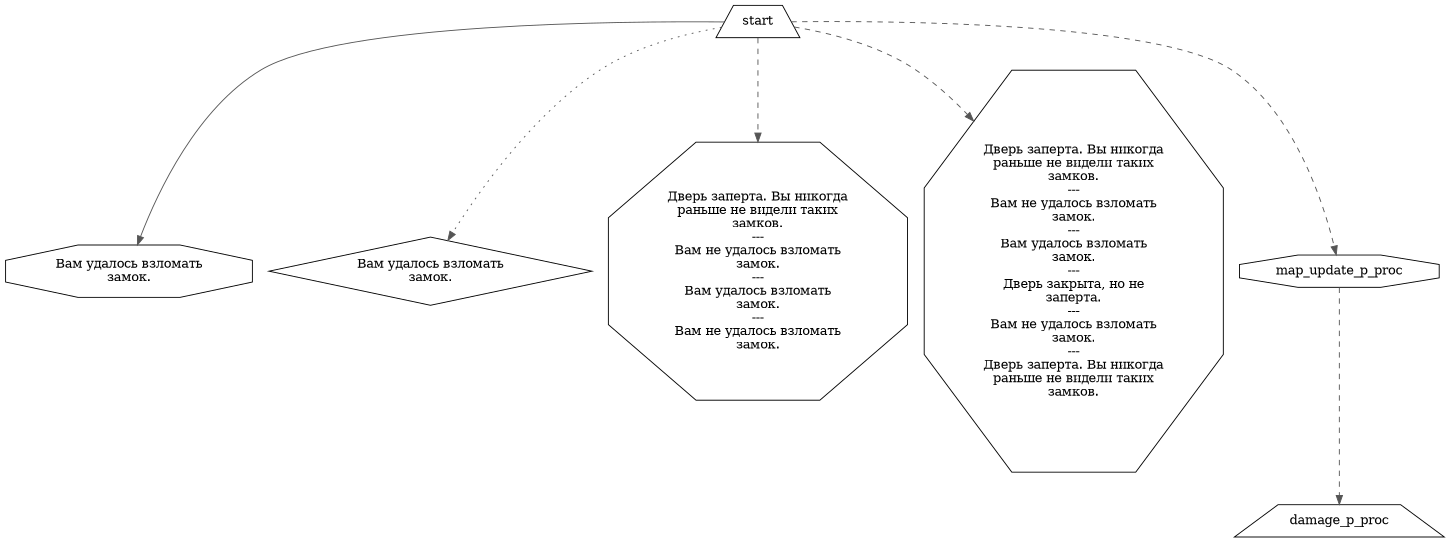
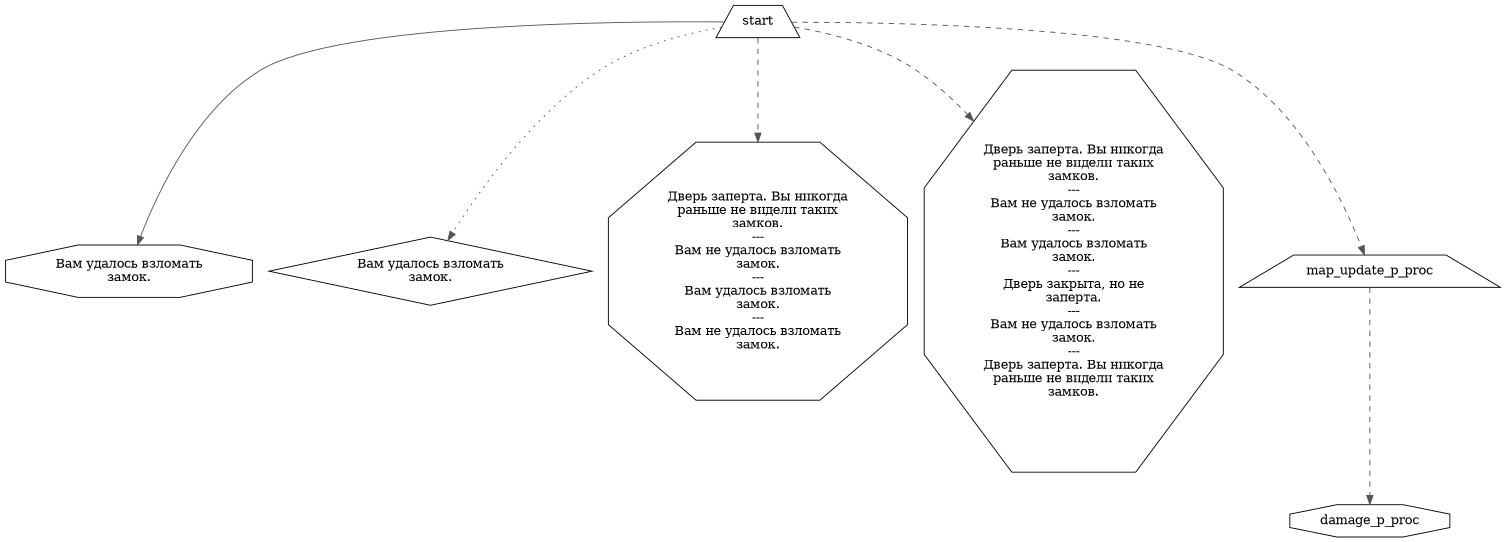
(1339, 271) -> (1370, 271)
(1339, 521) -> (1370, 521)
